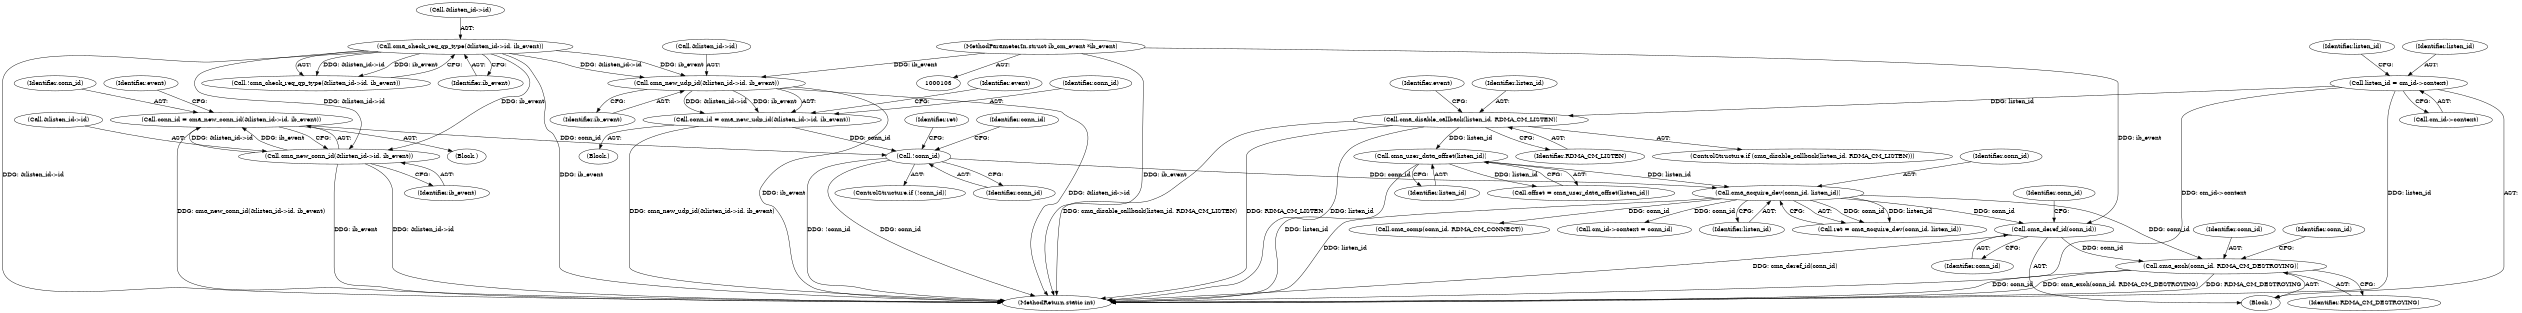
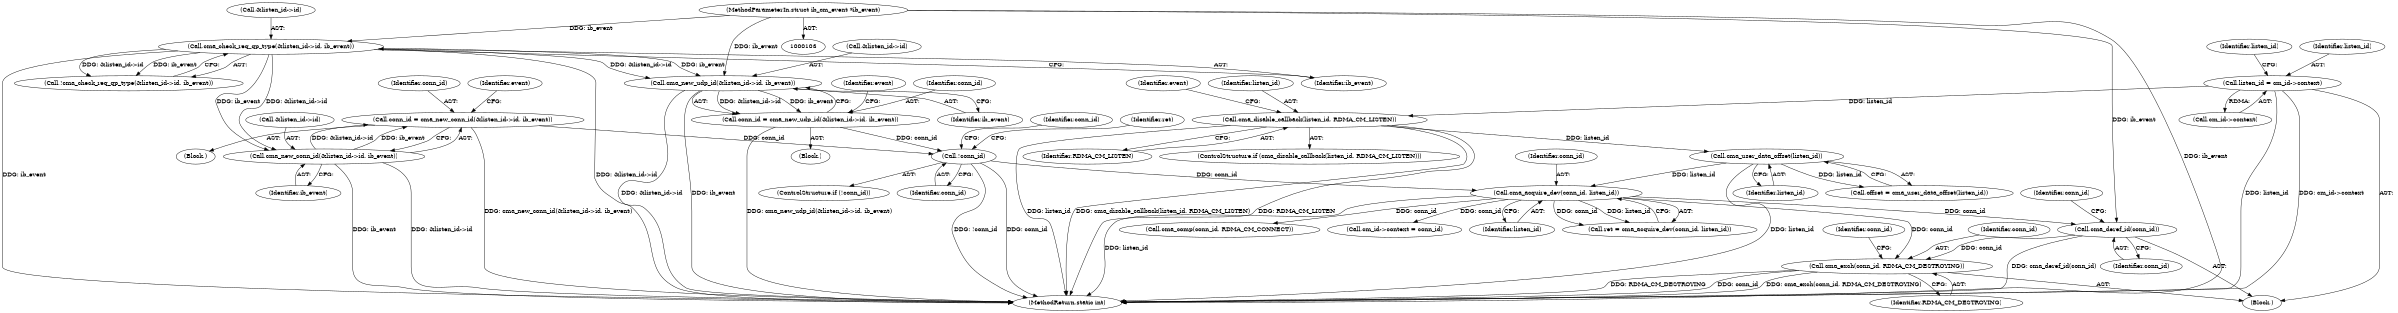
none -> (541, 28)
none -> (831, 96)
(2424, 102) -> (2240, 102)
